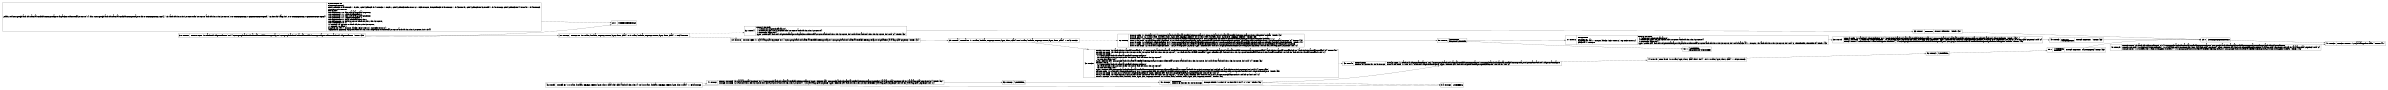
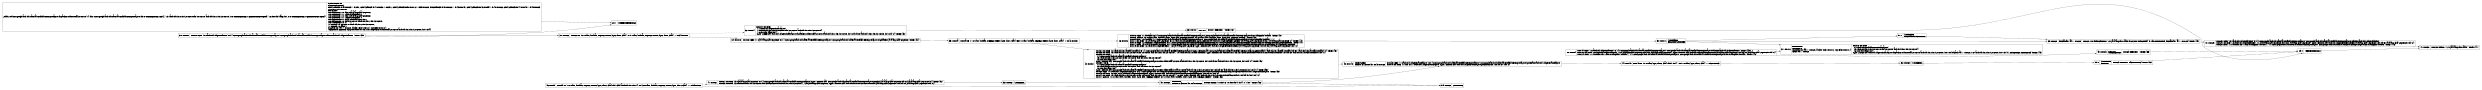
(764, 27) -> (764, 27)
(1653, 38) -> (1871, 47)
(1830, 40) -> (1778, 51)
(2218, 40) -> (2313, 51)
none -> (2123, 41)
